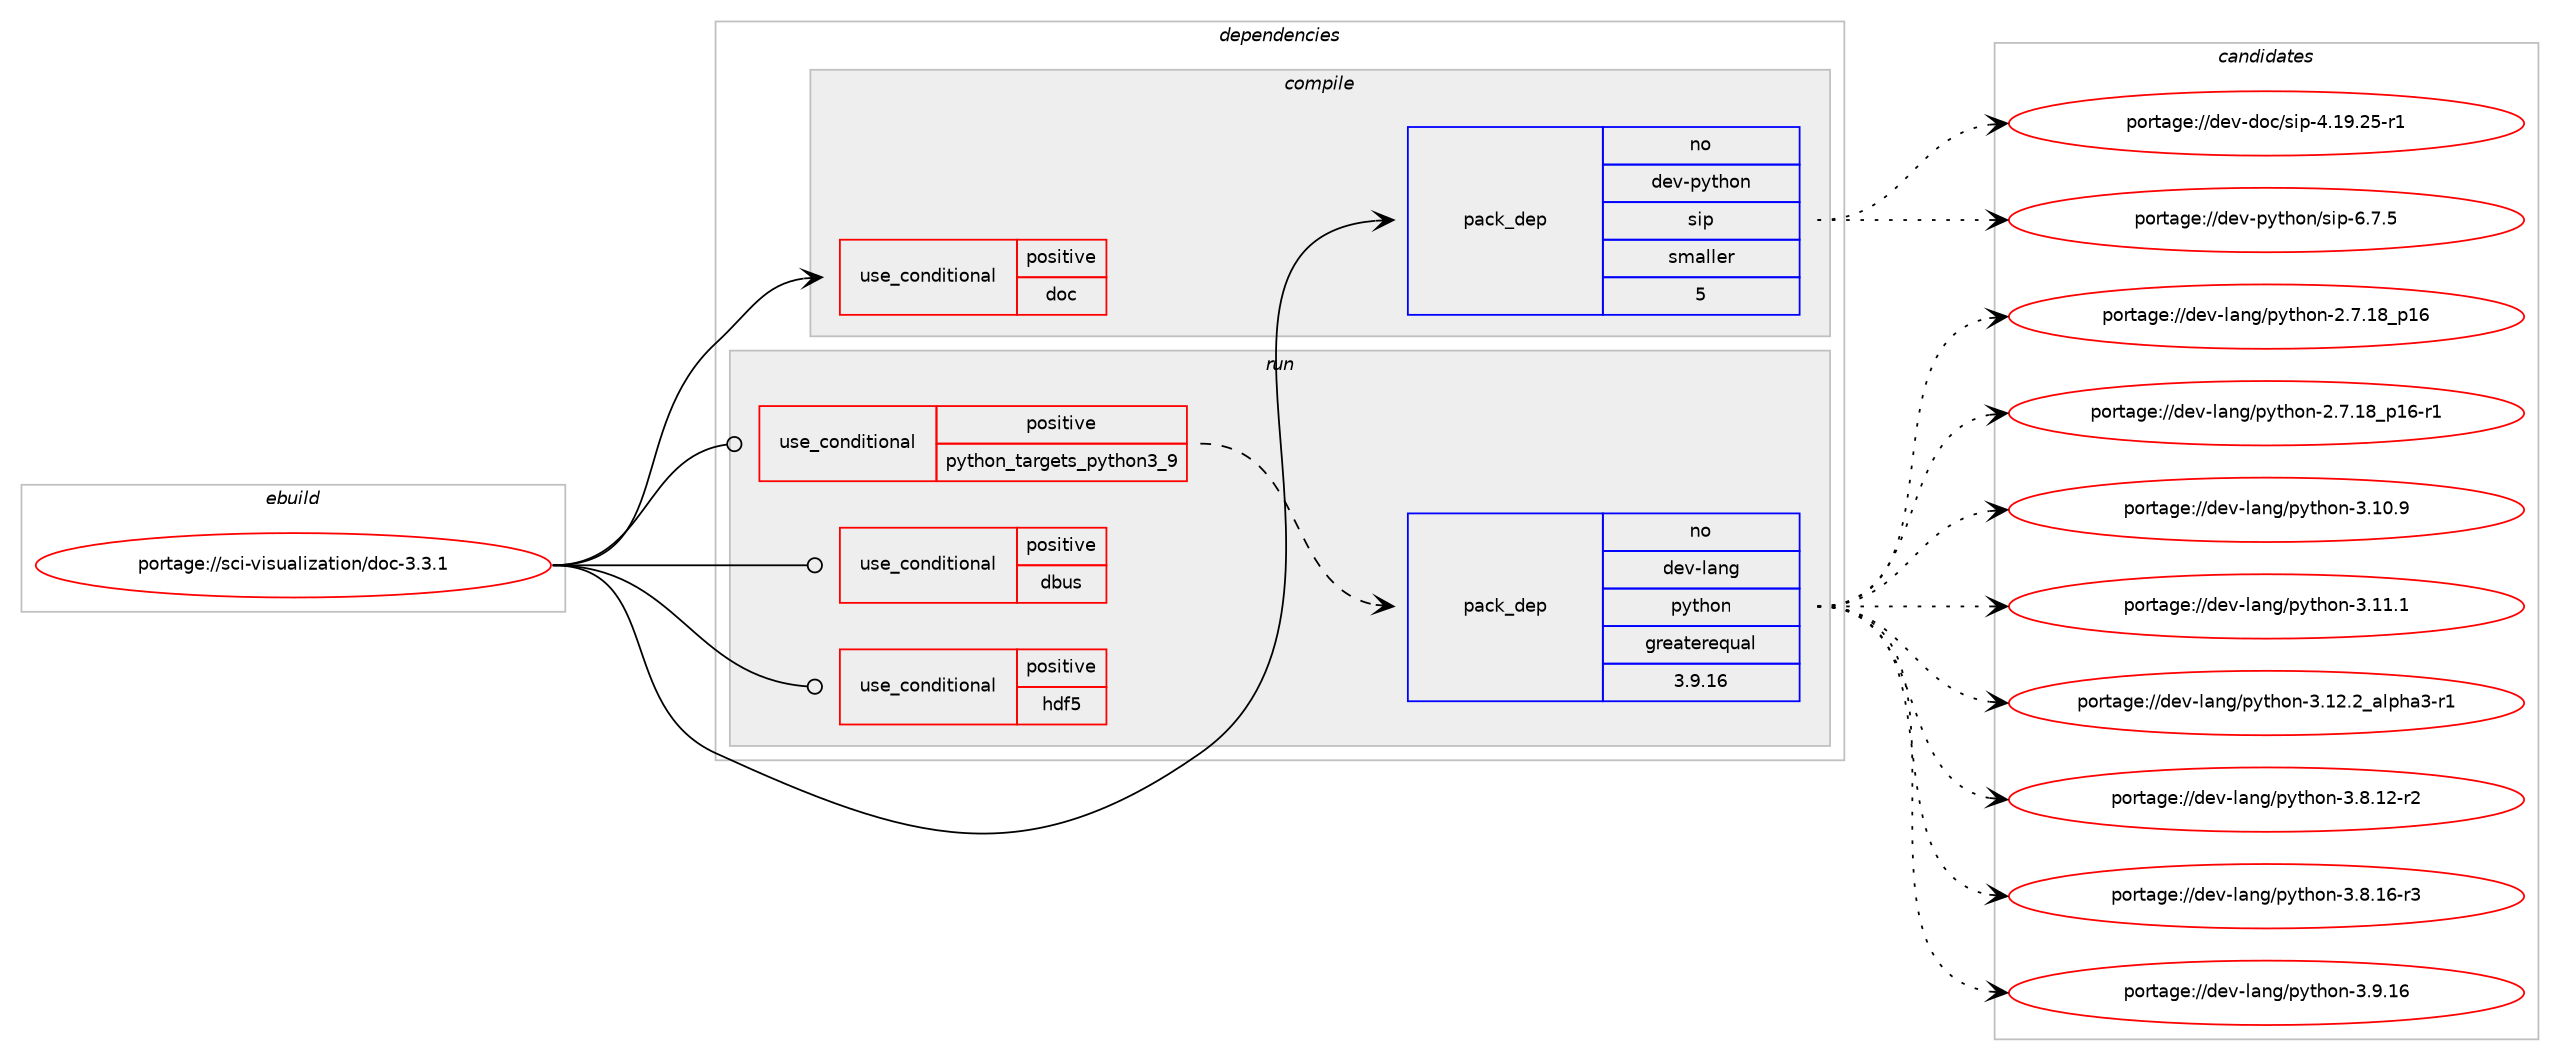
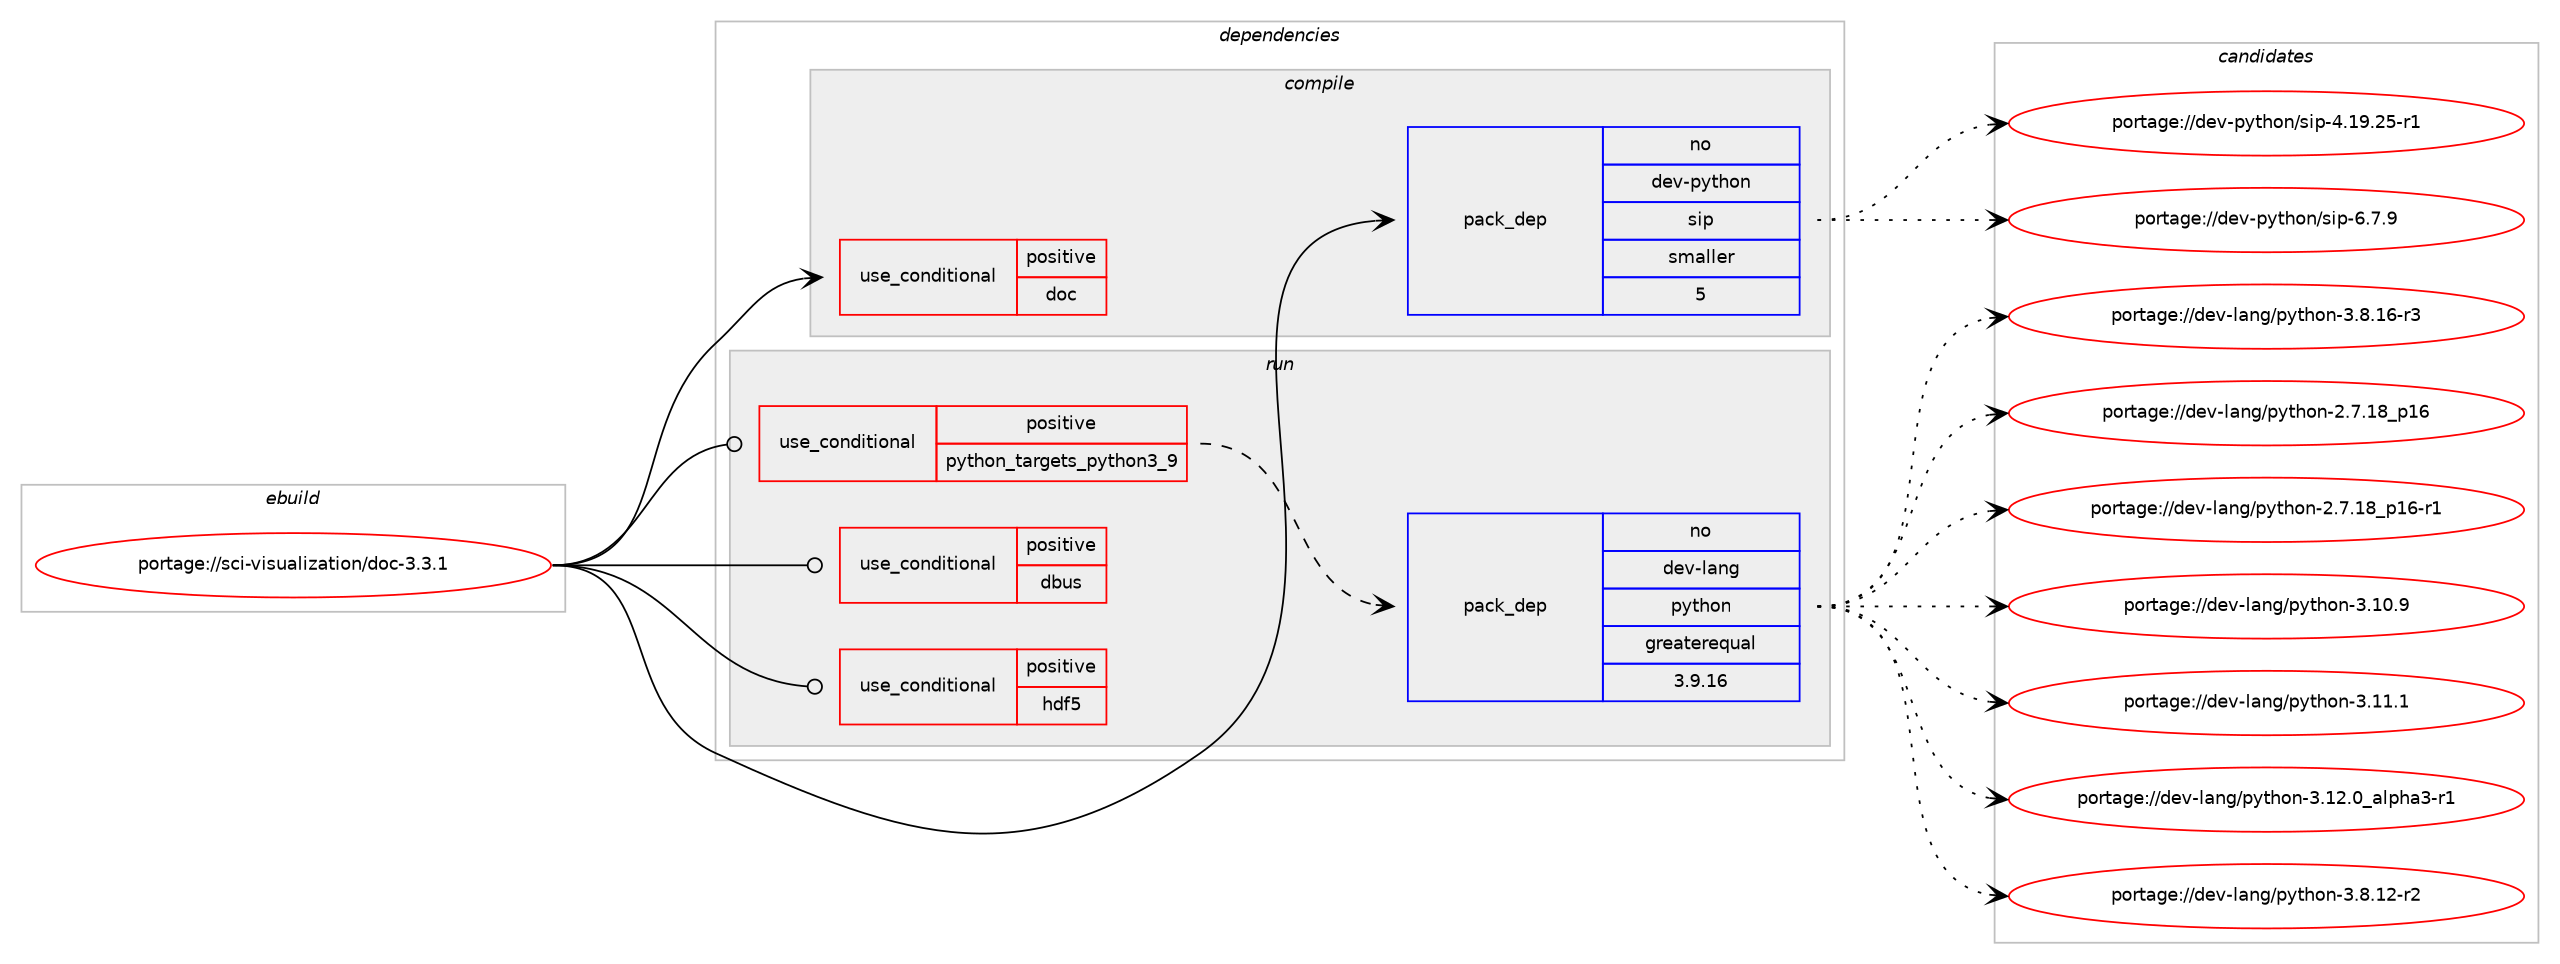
(2267, 123) -> (2267, 123)
(2267, 220) -> (2267, 220)
(2267, 703) -> (2267, 800)
(2267, 993) -> none
